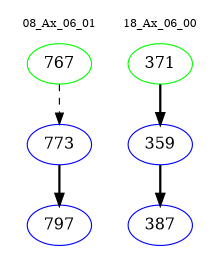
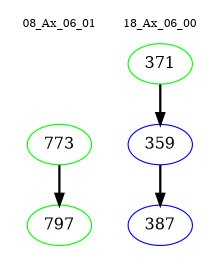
(59, 64) -> none
(59, 145) -> (59, 145)
(59, 225) -> (59, 225)
